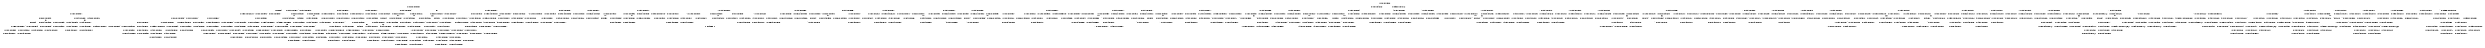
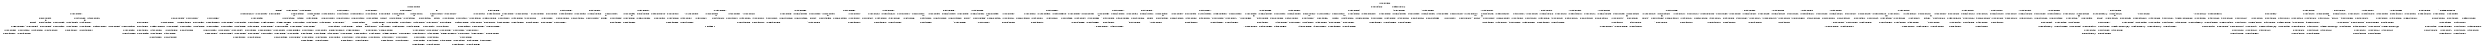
(266, 37) -> none
